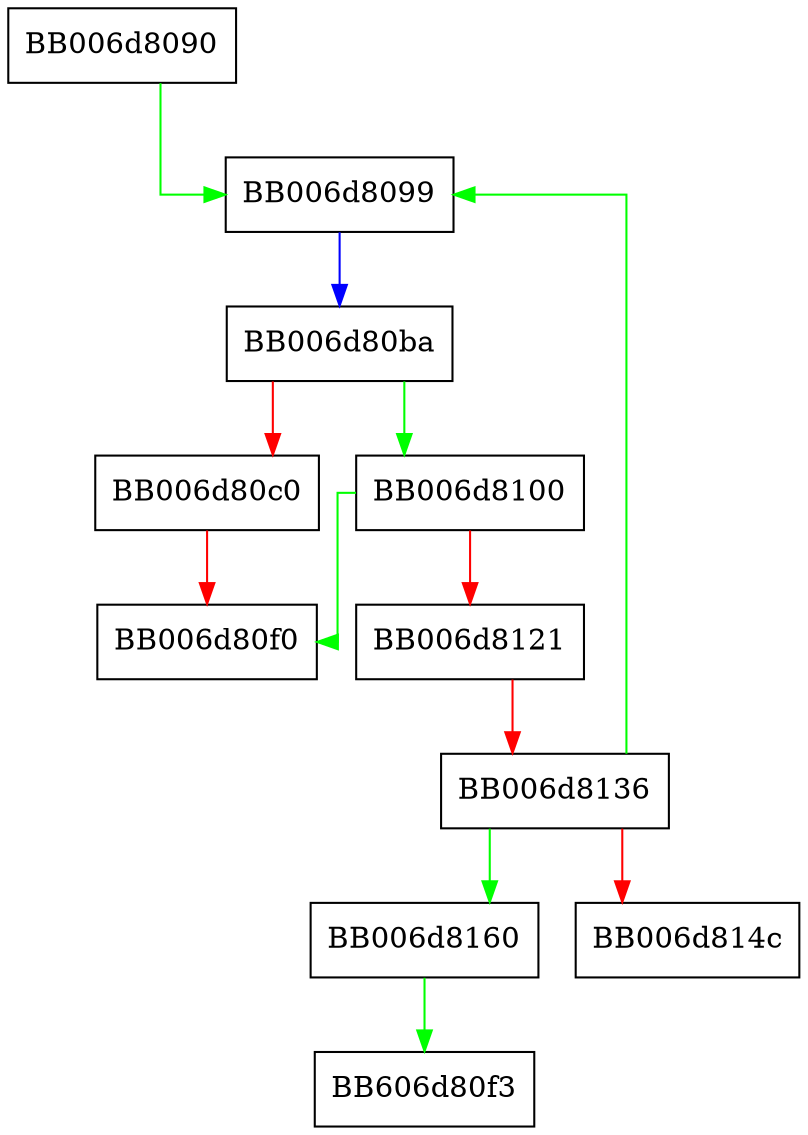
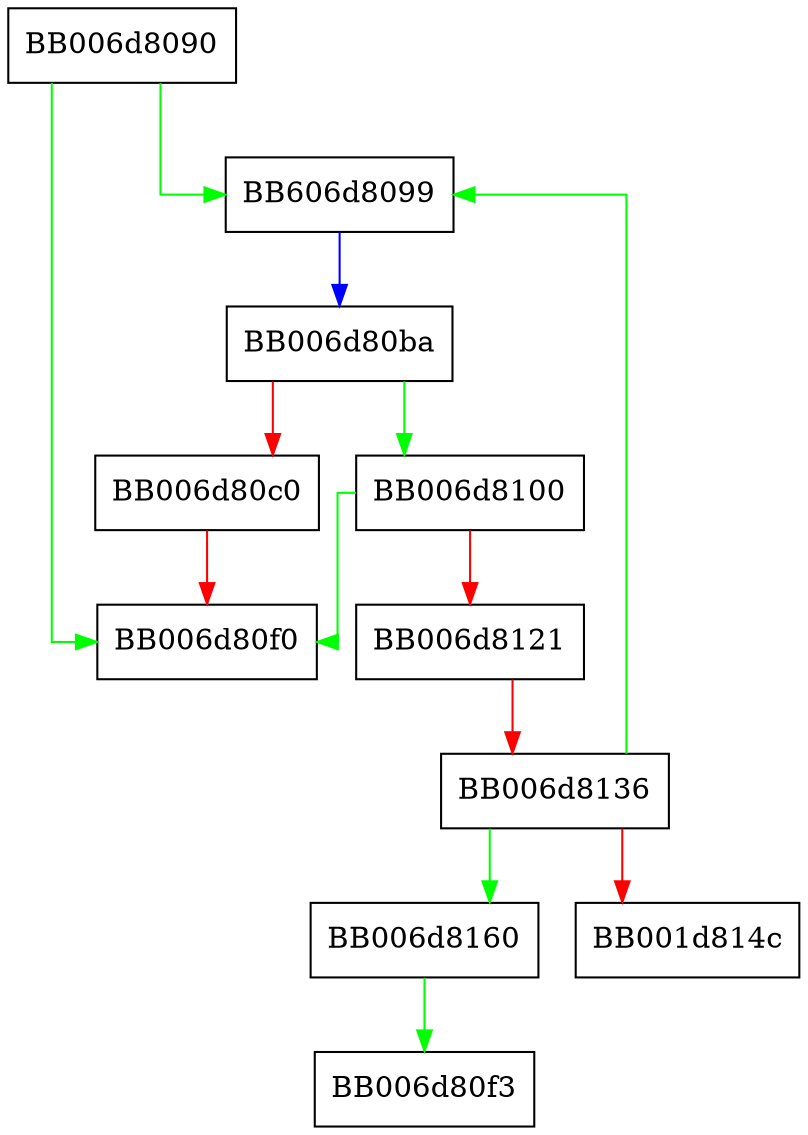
(340, 195) -> (340, 195)
none -> (52, 375)
(688, 940) -> (688, 940)
(425, 1089) -> (425, 1089)
